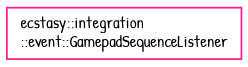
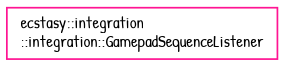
(124, 33) -> (142, 33)
